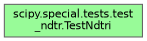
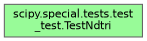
(73, 21) -> (73, 21)
